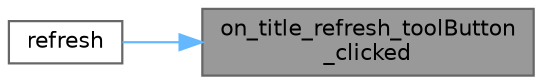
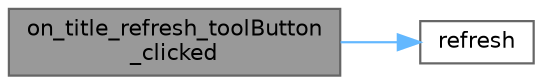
(151, 42) -> (369, 42)
